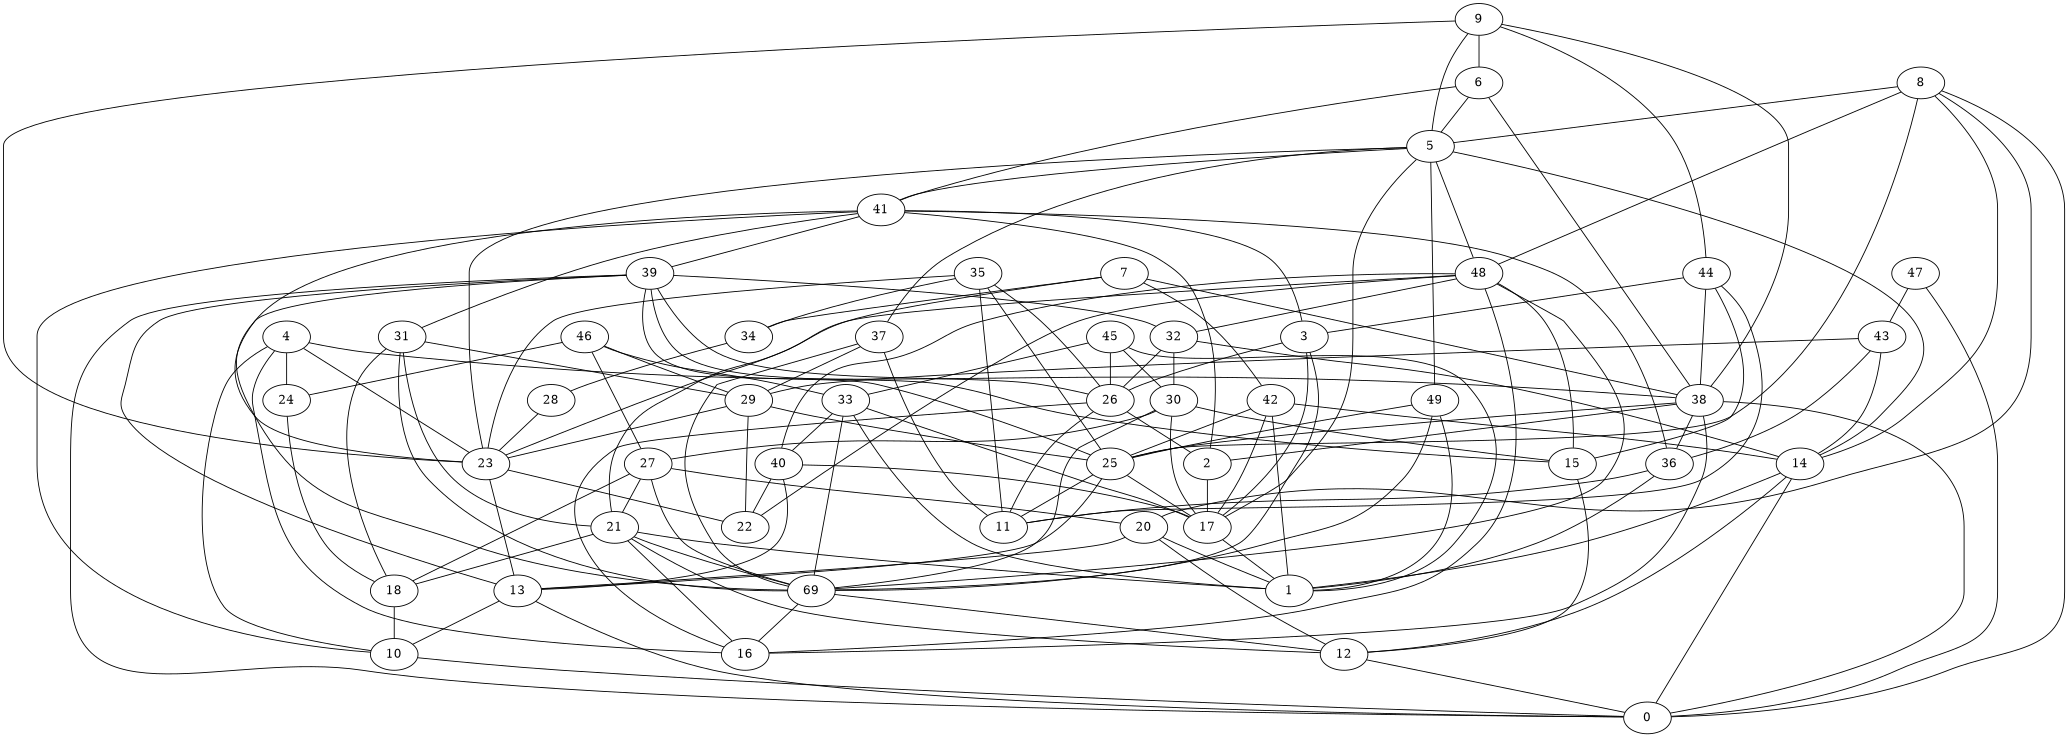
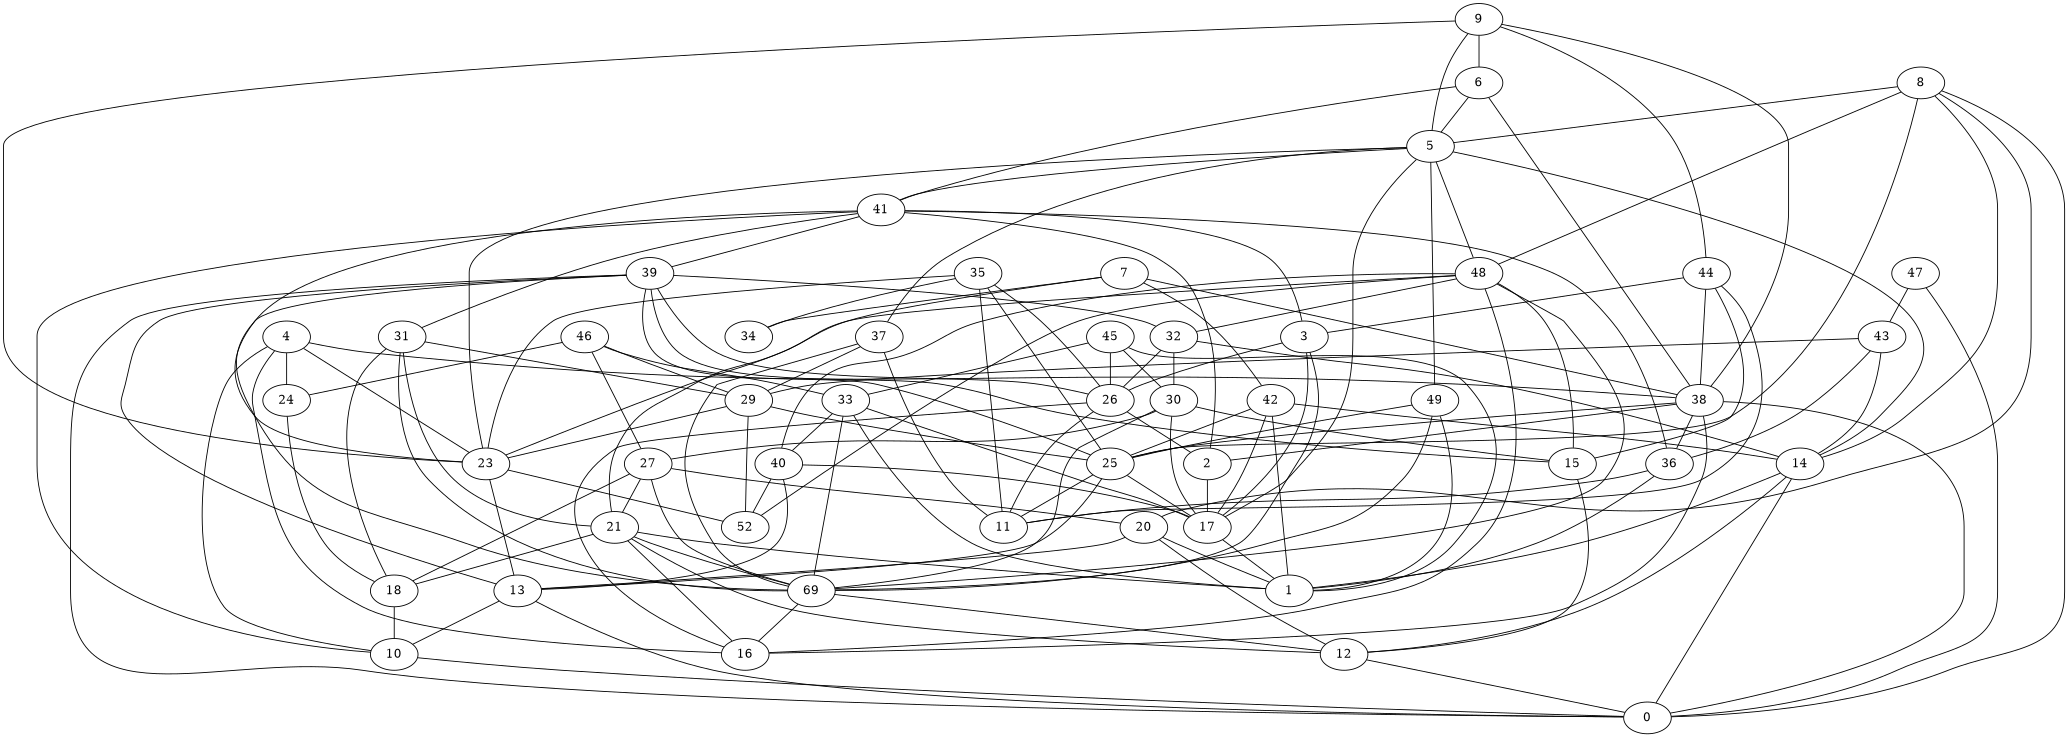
(551, 400) -> none
(745, 527) -> (745, 527)
